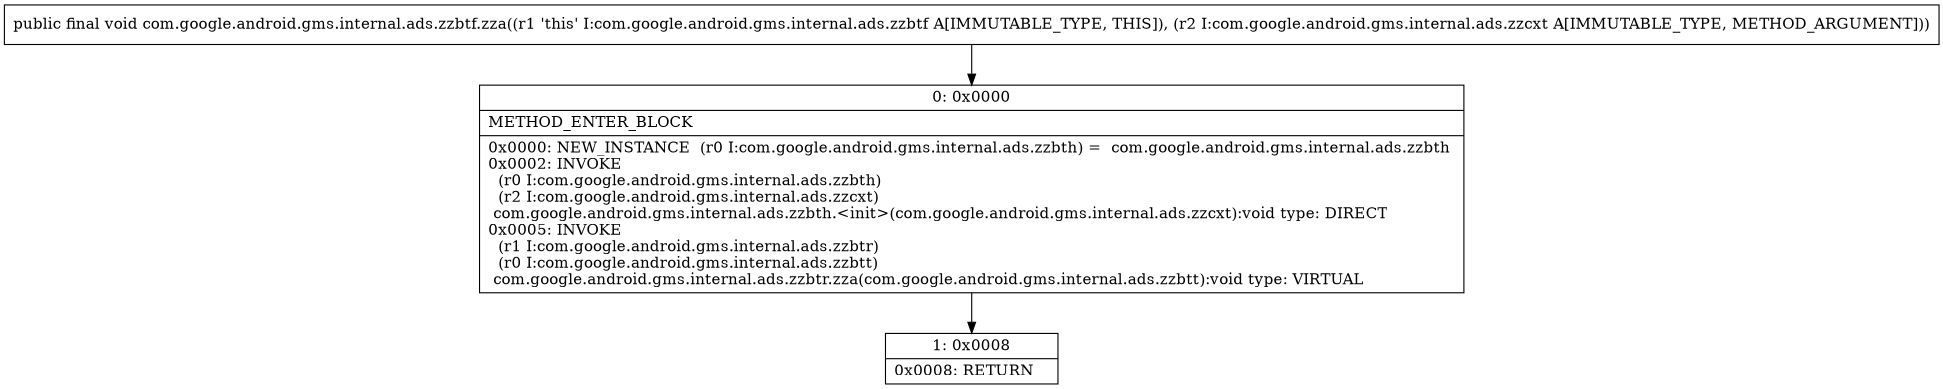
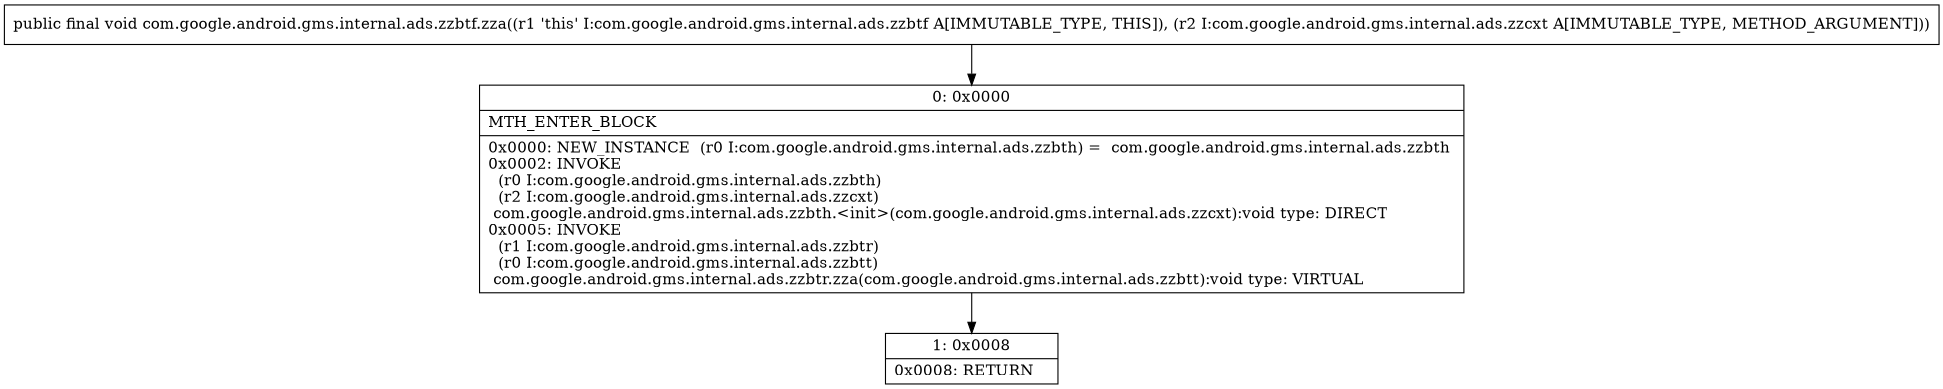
(591, 122) -> (573, 122)
